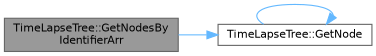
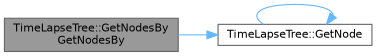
(91, 35) -> (91, 35)
